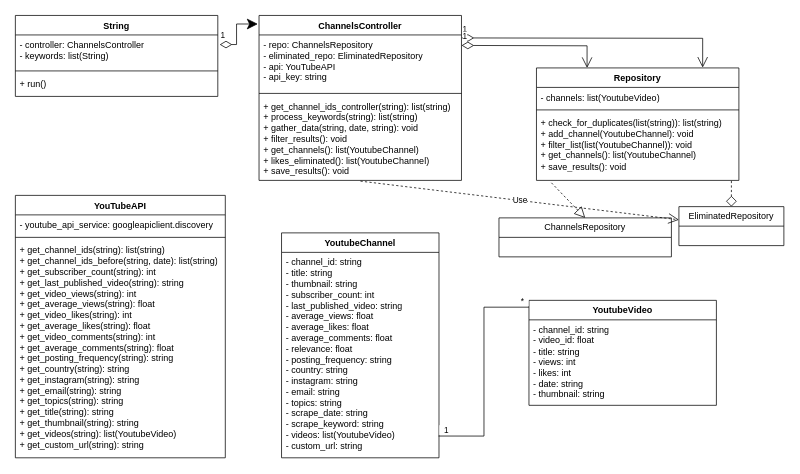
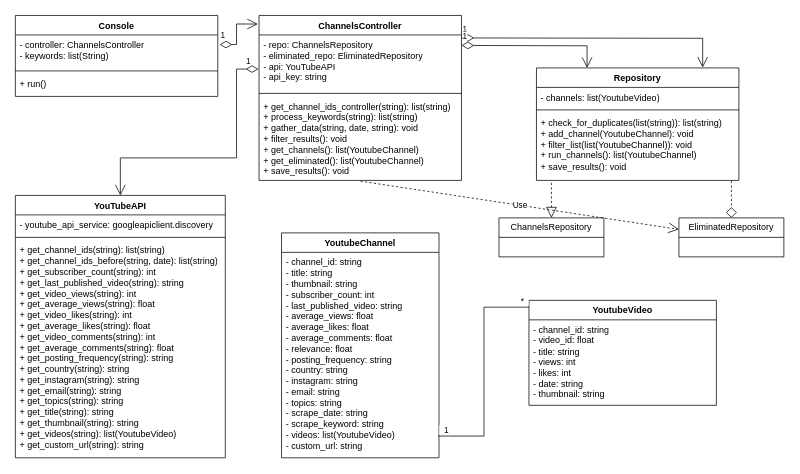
(248, 24) -> (251, 24)
(117, 26) -> (117, 26)
(361, 145) -> (361, 145)
(639, 151) -> (639, 151)
none -> (210, 158)
(732, 226) -> (732, 237)
(585, 237) -> (552, 237)
